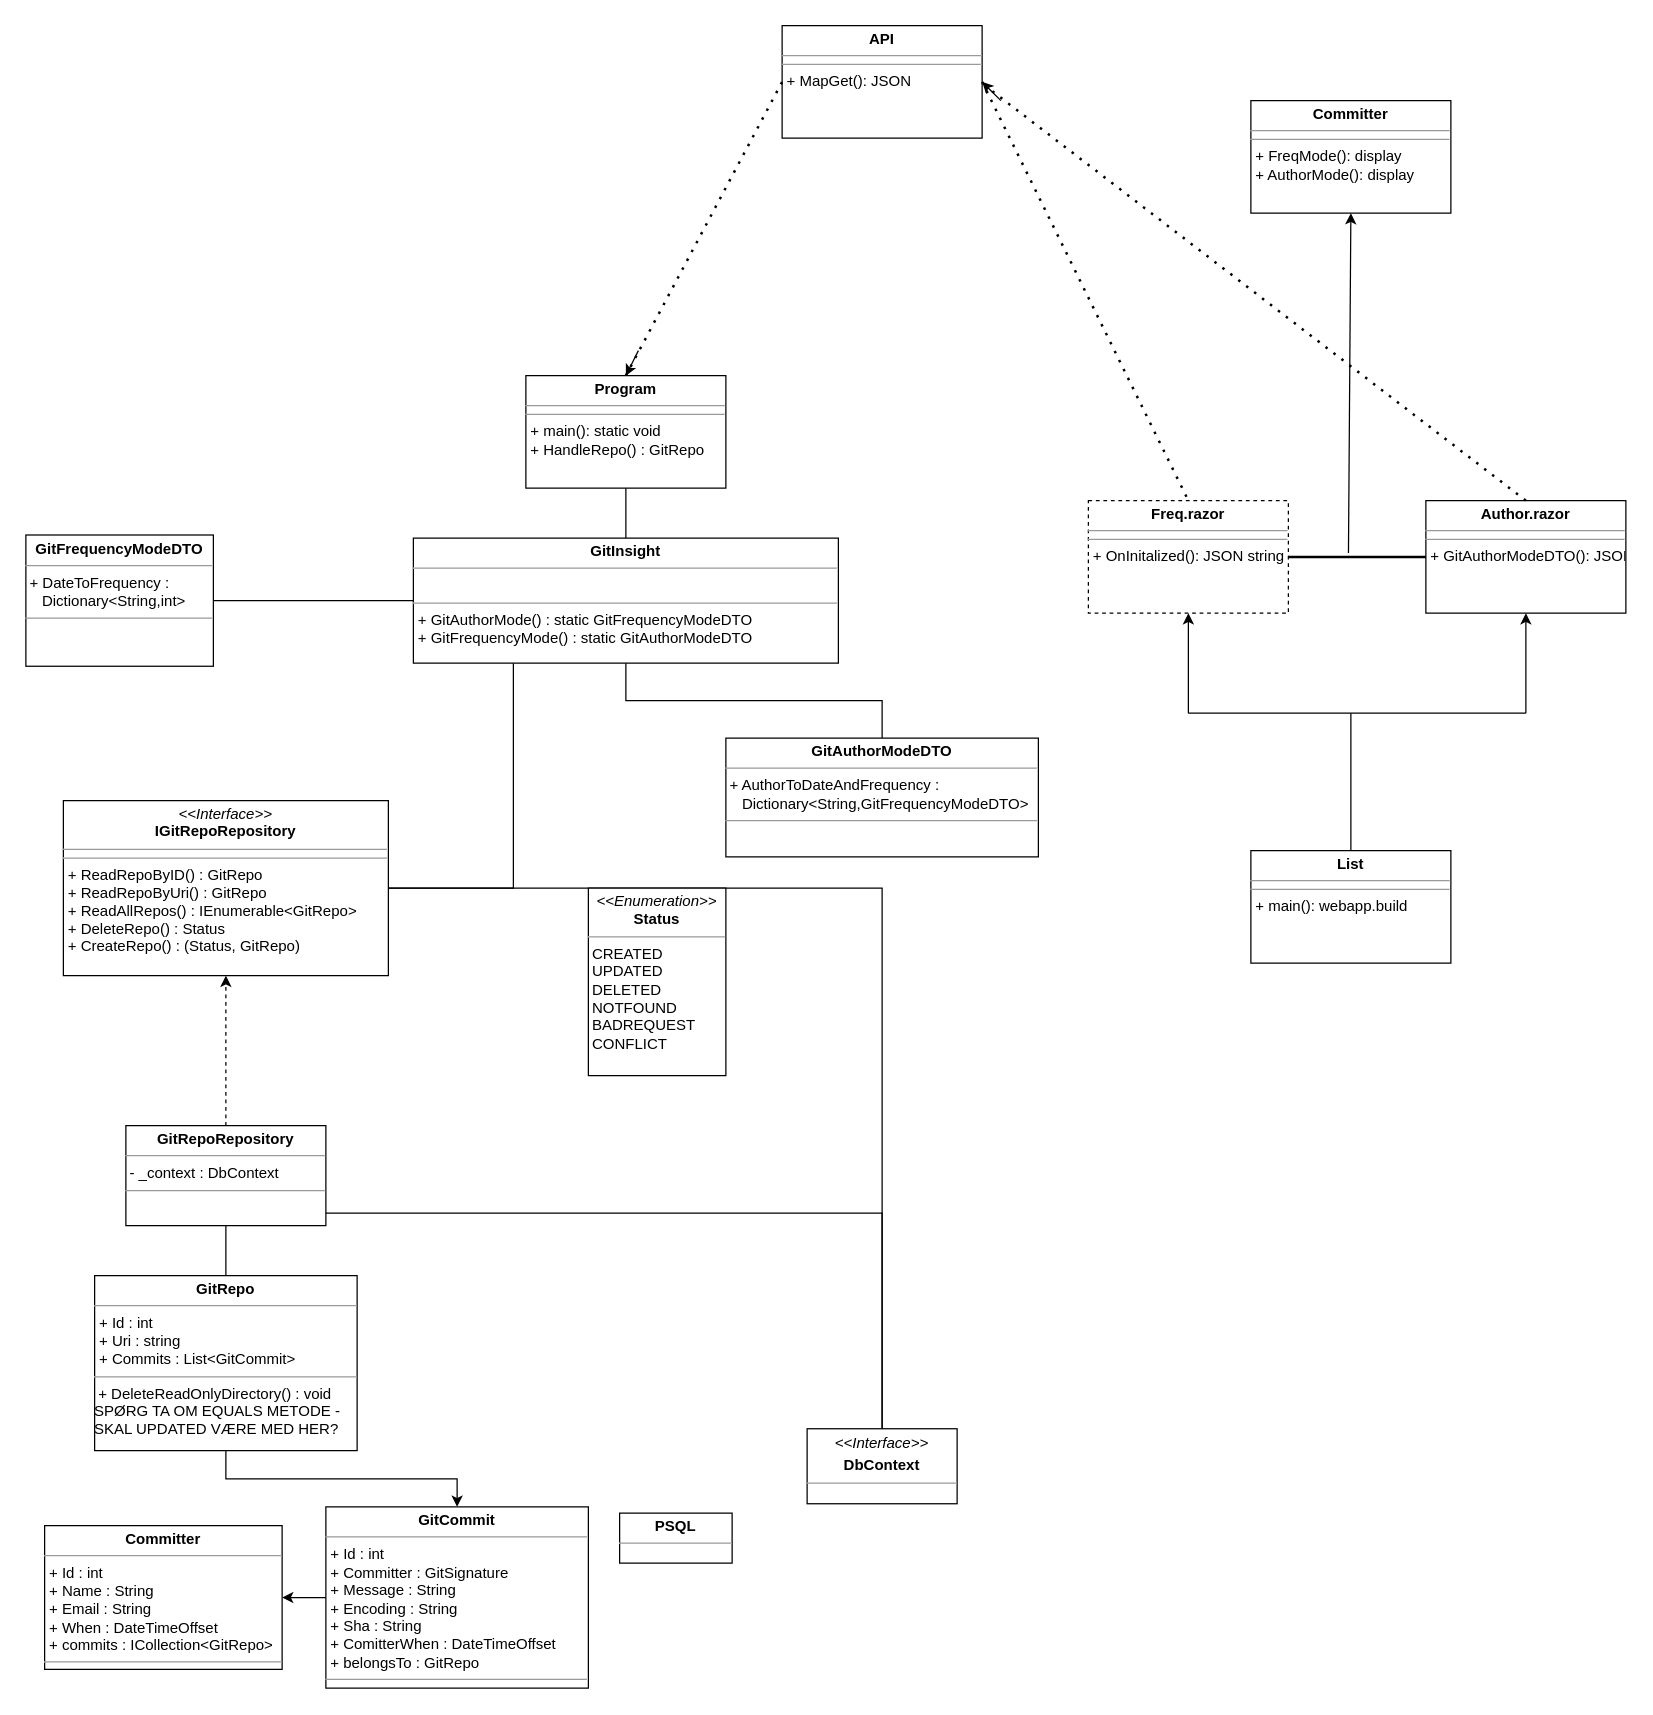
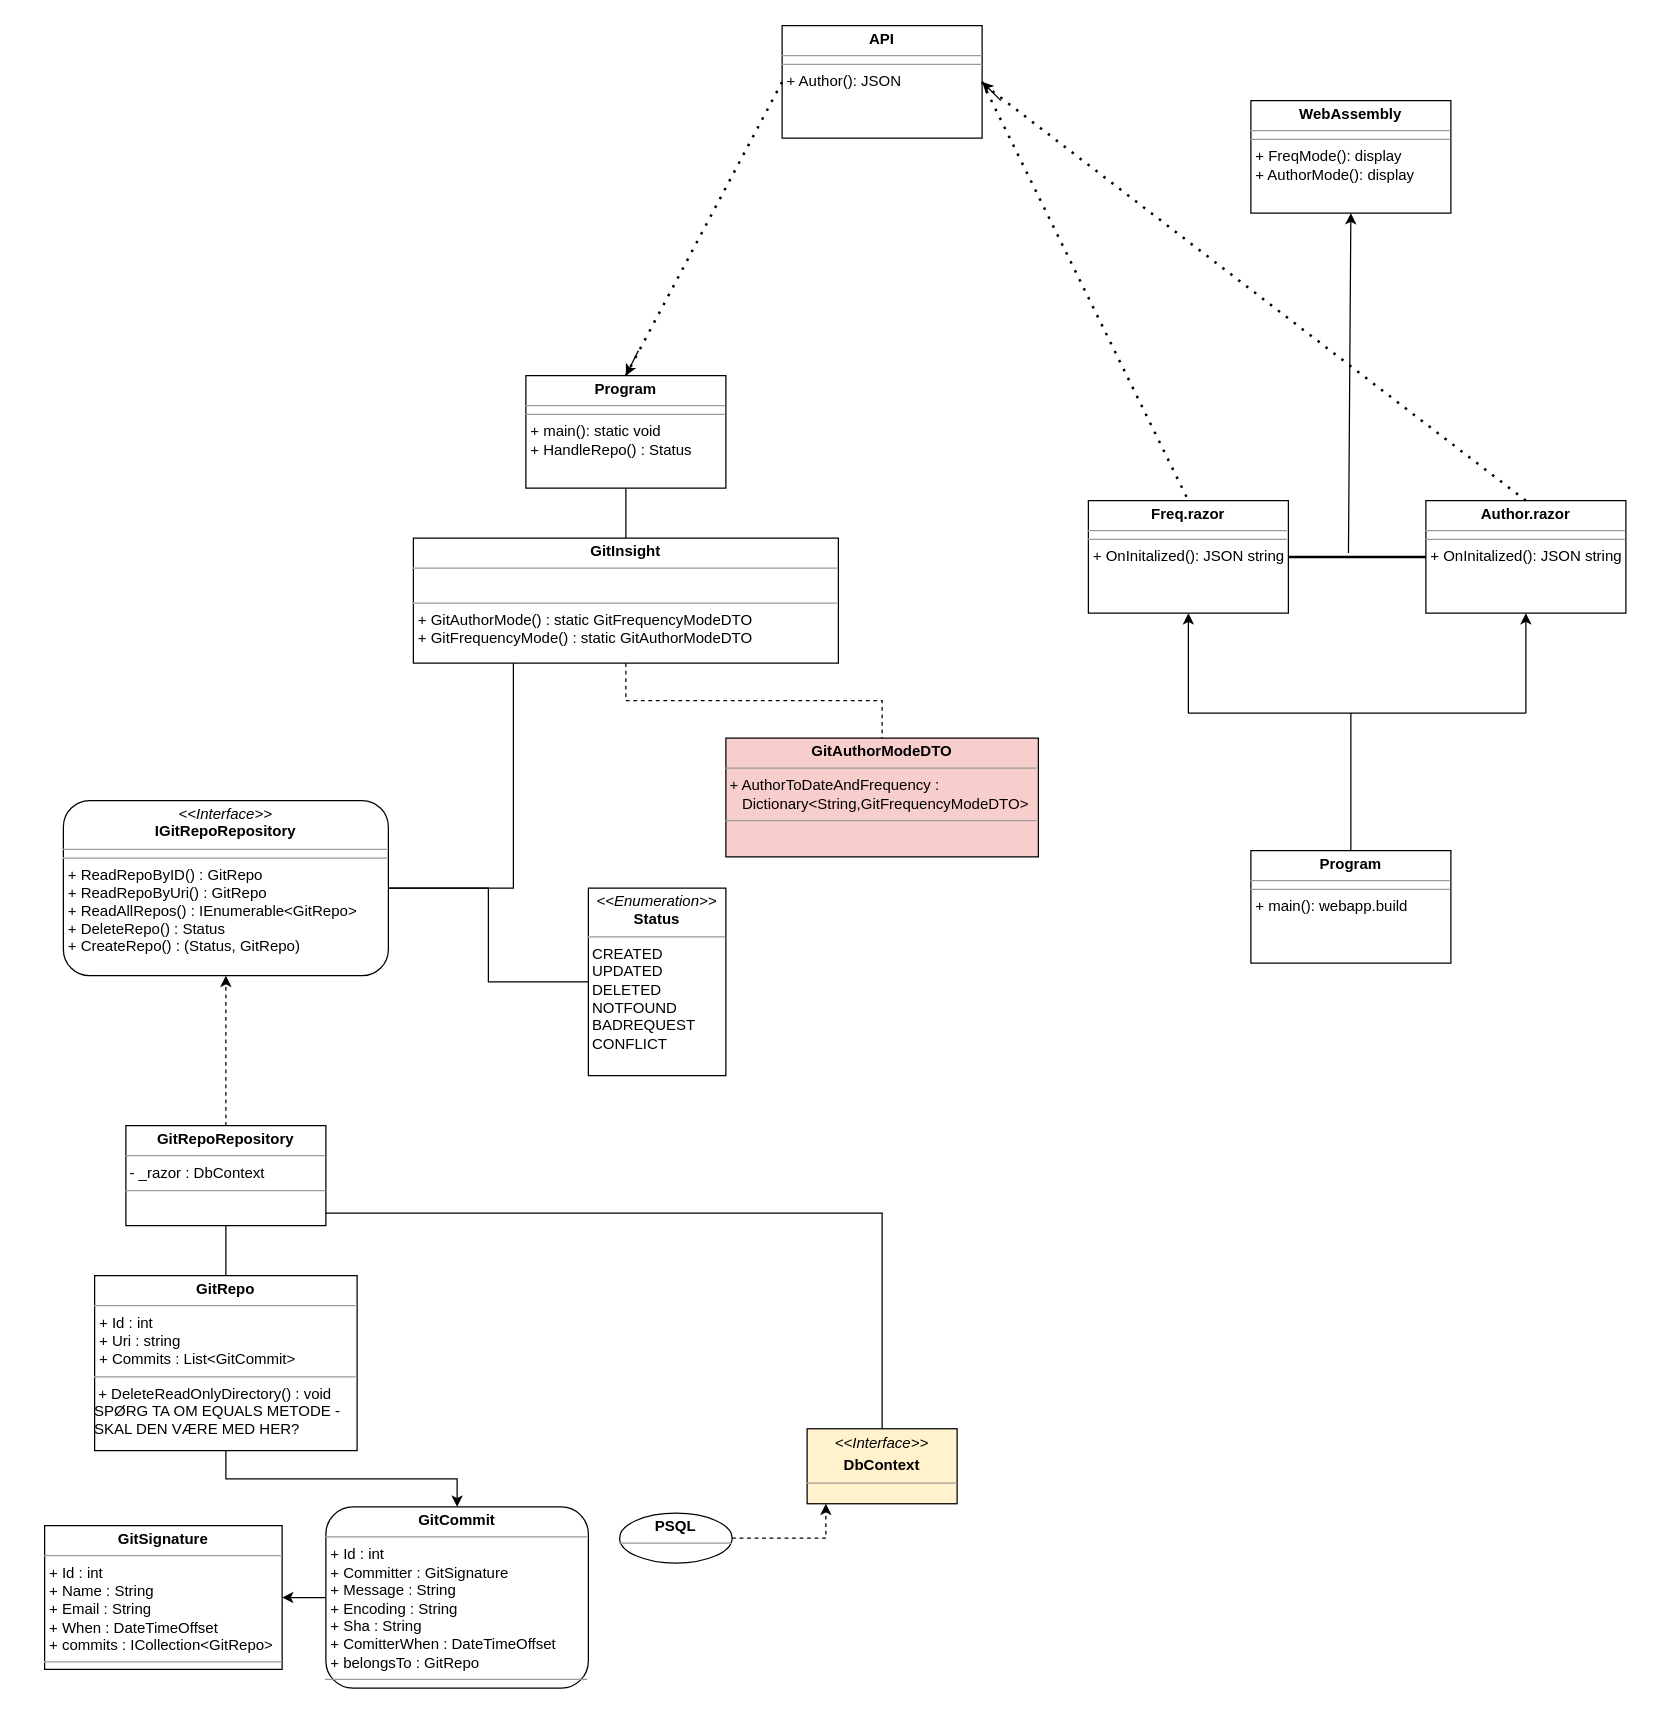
(843, 44) -> (843, 44)
(1337, 128) -> (1337, 128)
(615, 403) -> (612, 403)
(1553, 519) -> (1532, 519)
(1188, 557) -> (1188, 557)
(119, 601) -> none
(313, 601) -> none
(755, 701) -> (755, 701)
(882, 798) -> (882, 798)
(1329, 869) -> (1329, 869)
(226, 888) -> (226, 888)
(882, 971) -> (492, 982)
(210, 1144) -> (202, 1144)
(222, 1339) -> (222, 1339)
(882, 1466) -> (882, 1466)
(676, 1538) -> (676, 1538)
none -> (791, 1538)
(161, 1580) -> (161, 1580)
(457, 1598) -> (457, 1598)
